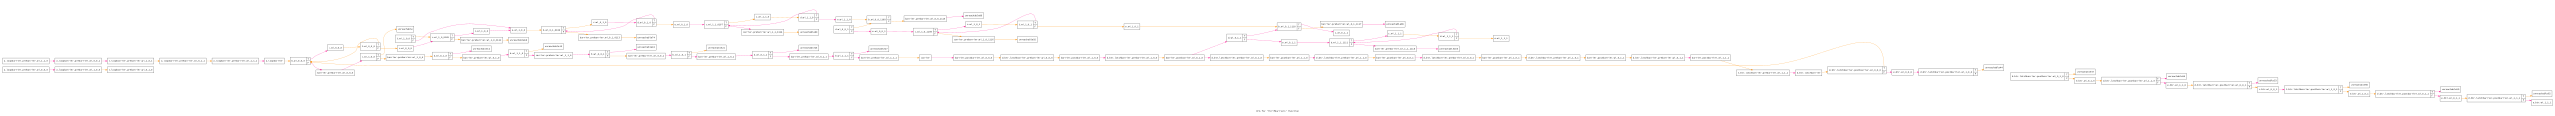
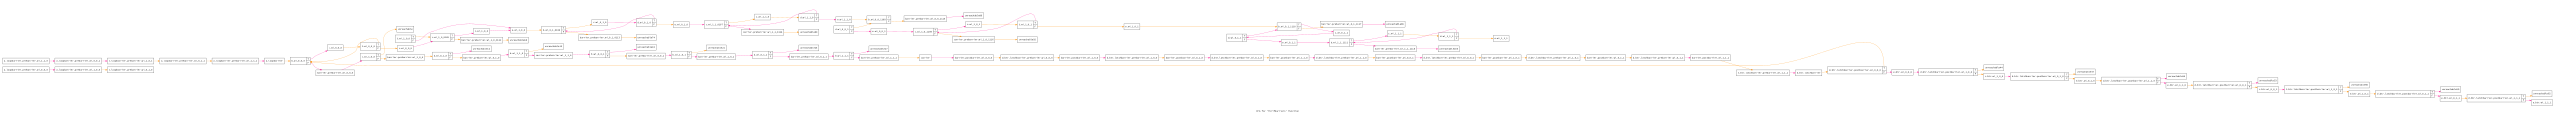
(1209, 48) -> (1291, 35)
none -> (1994, 76)
